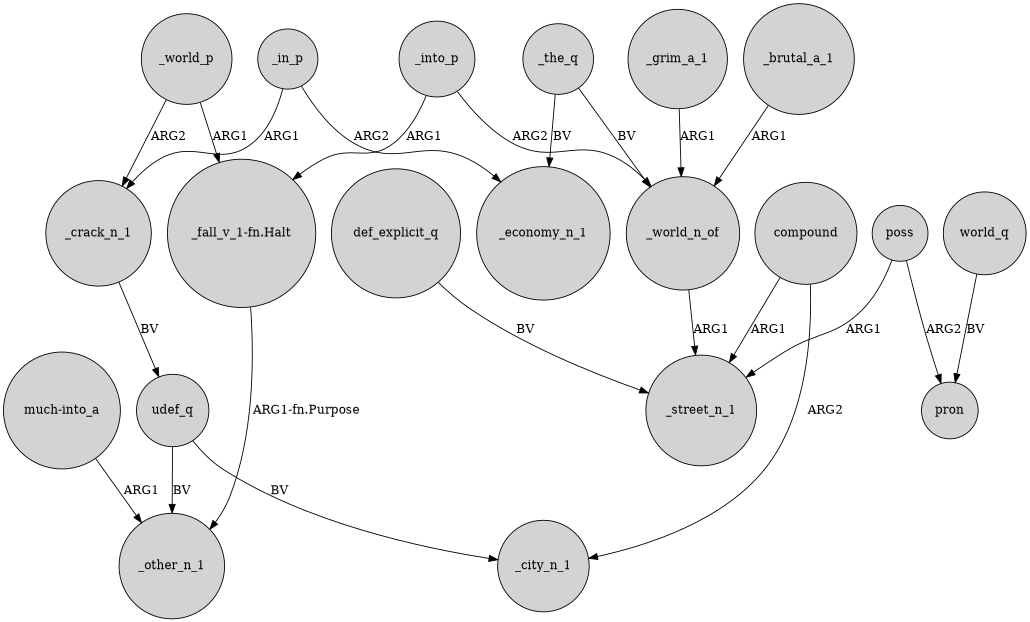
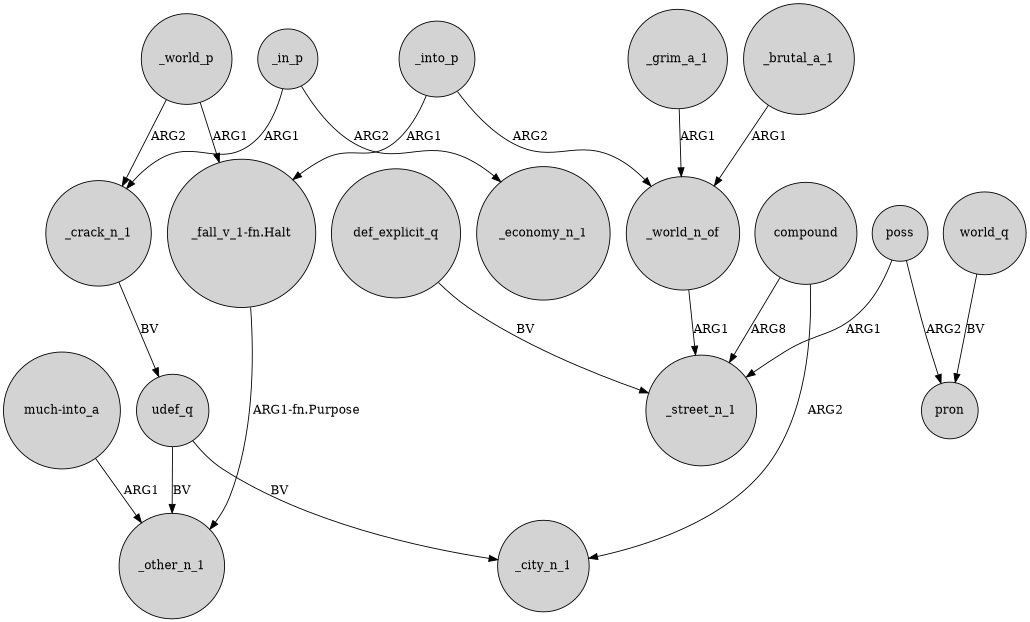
(558, 59) -> none
(769, 330) -> (769, 330)
